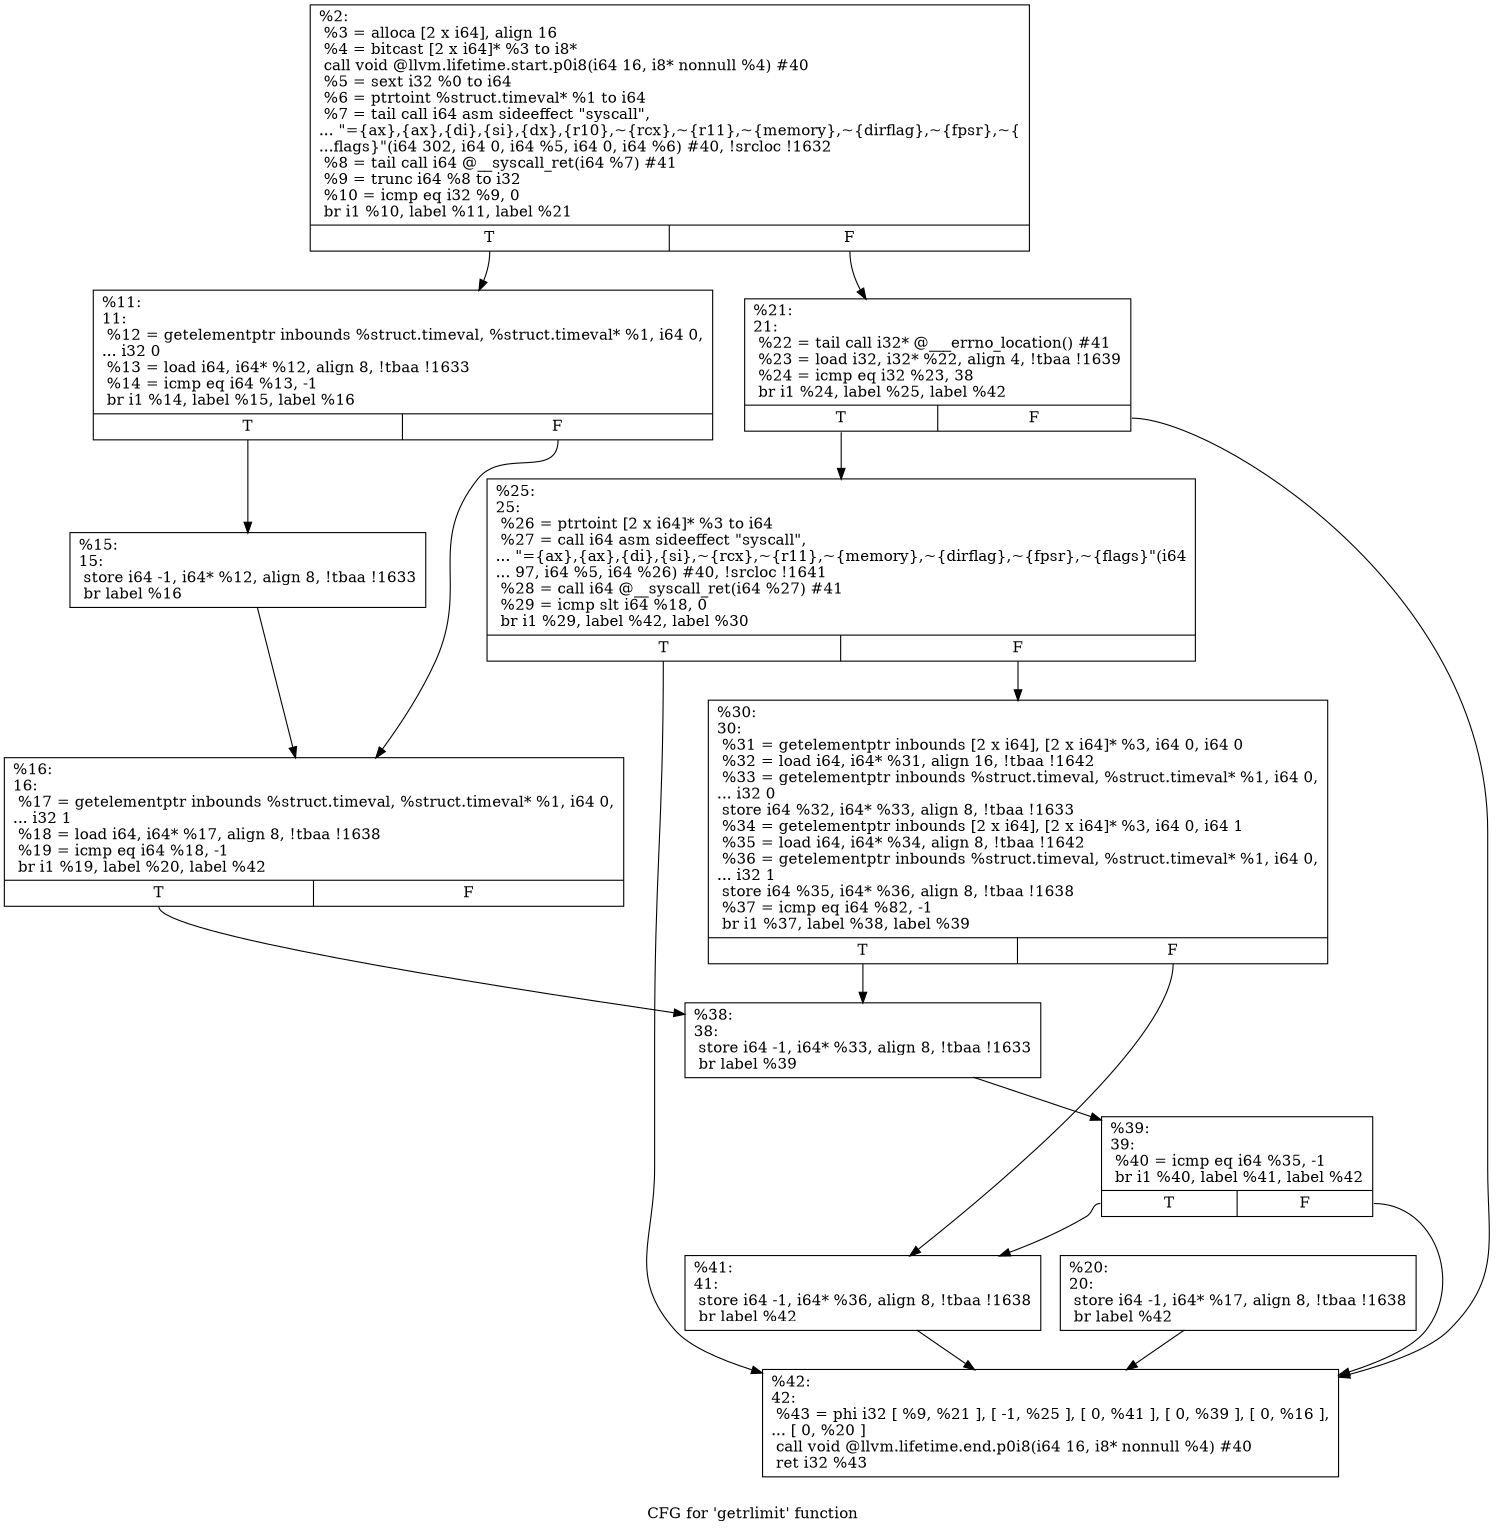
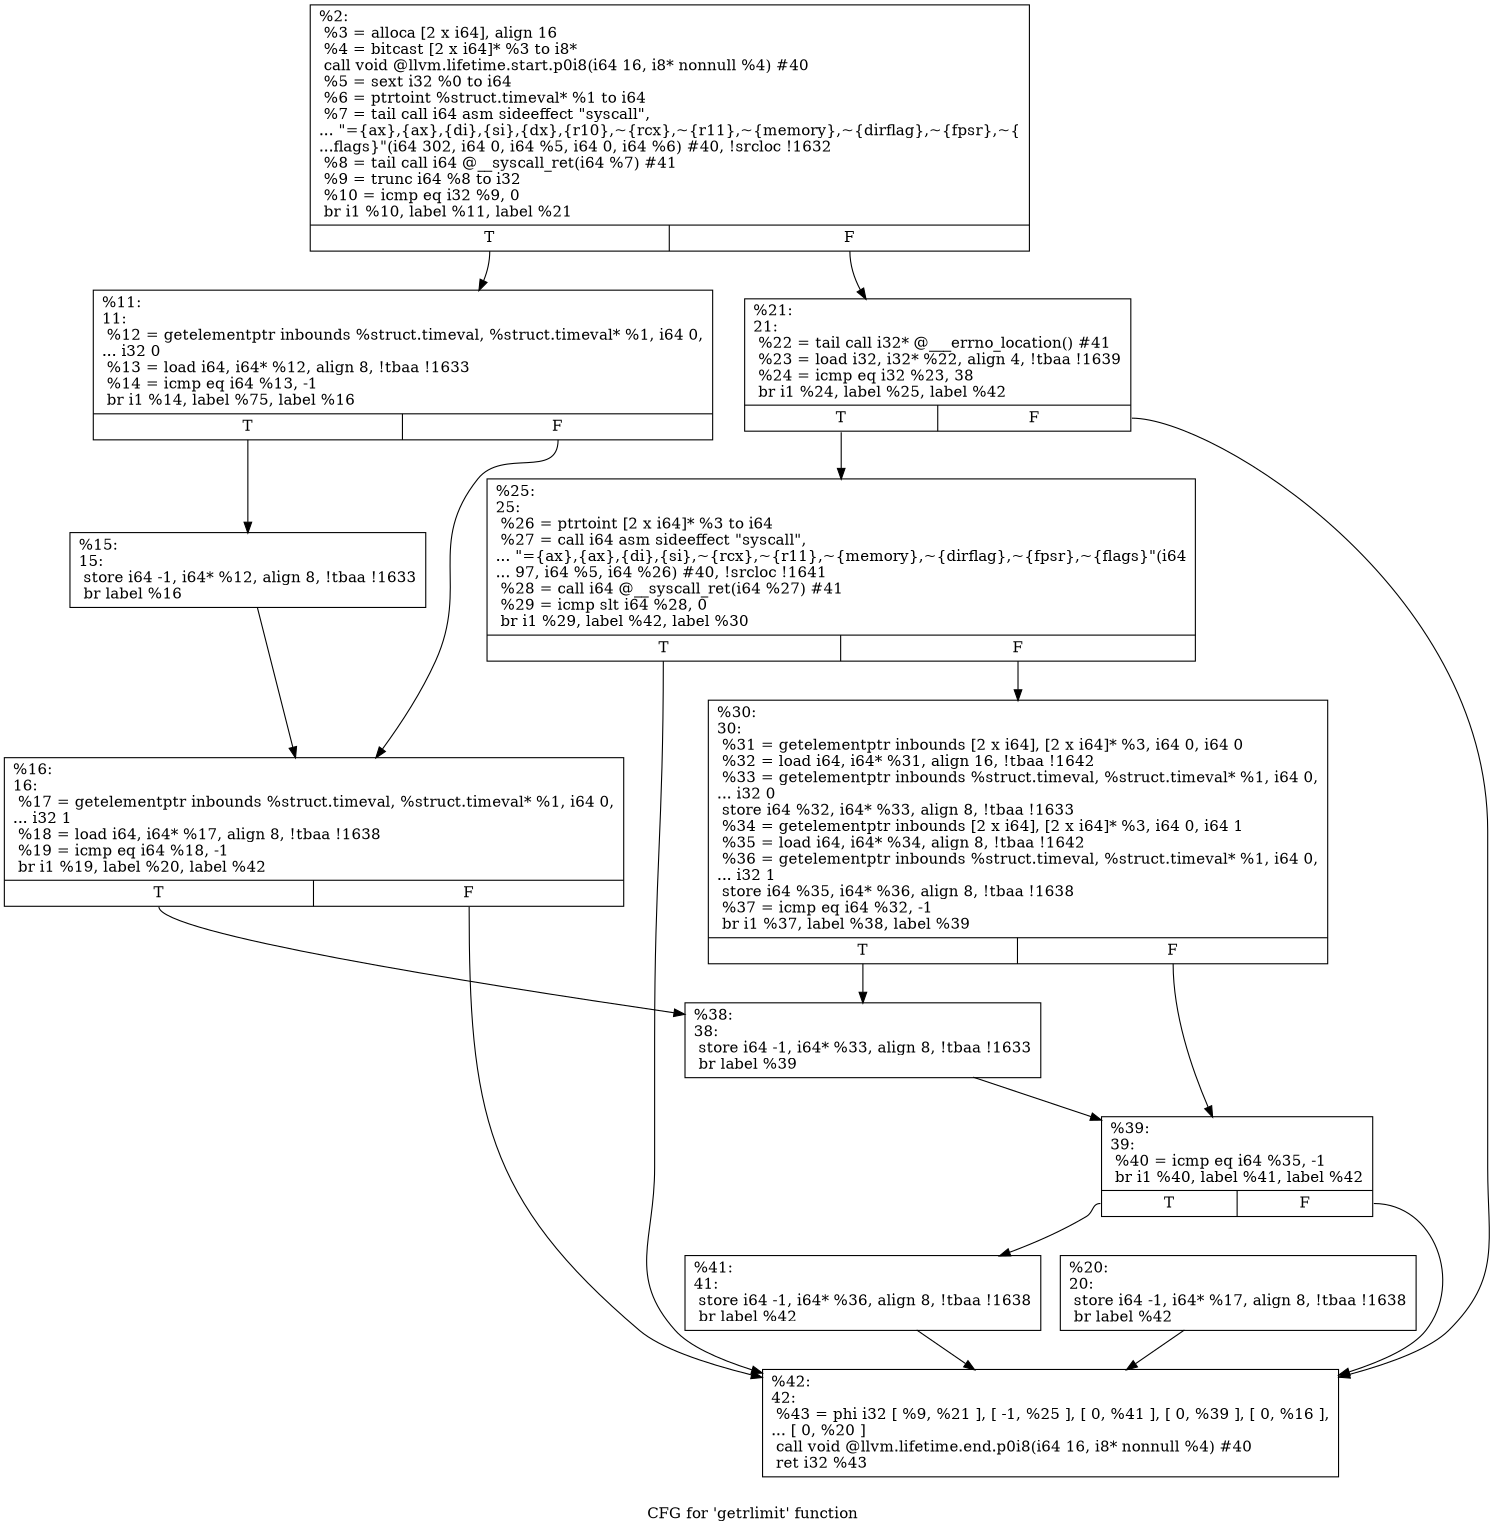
(229, 400) -> (229, 400)
(602, 605) -> (602, 605)
(825, 908) -> (825, 908)
(1065, 1121) -> (1184, 1037)
none -> (521, 1198)
